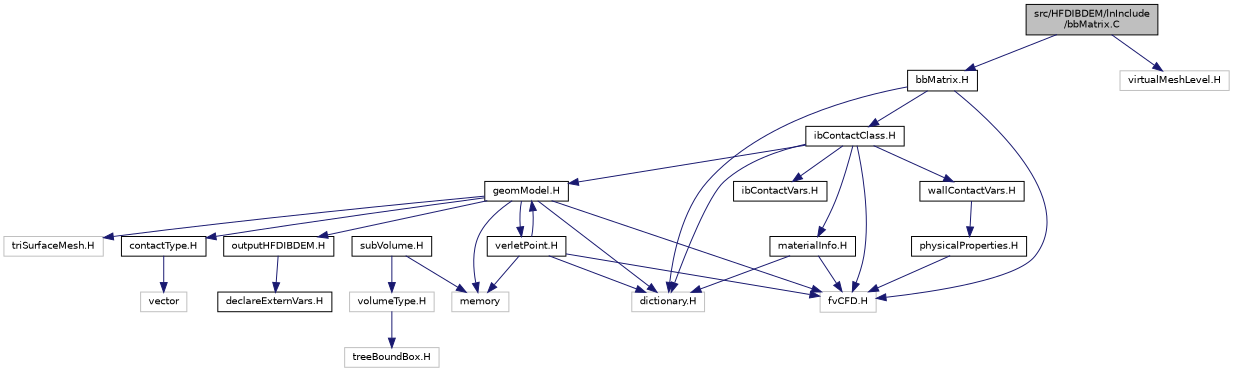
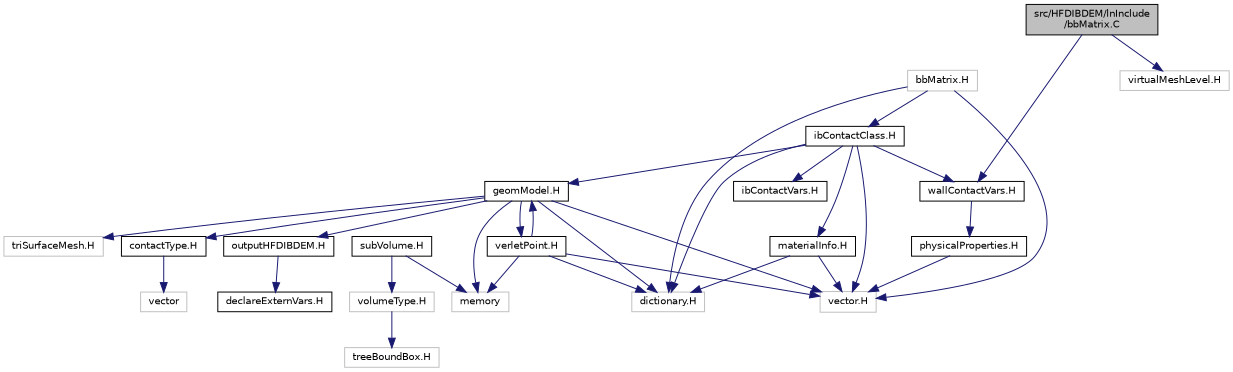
(1016, 51) -> (1033, 104)
(943, 81) -> (943, 81)
(848, 302) -> (848, 302)
